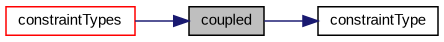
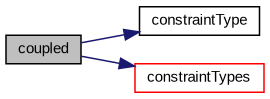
(154, 21) -> (100, 60)
